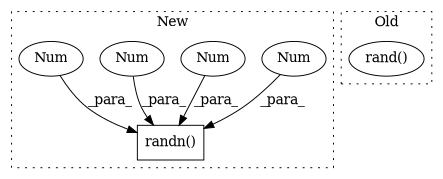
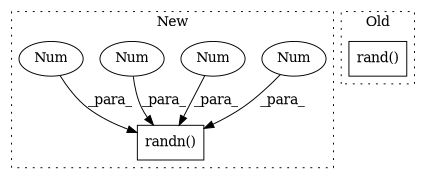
(387, 59) -> (378, 59)
